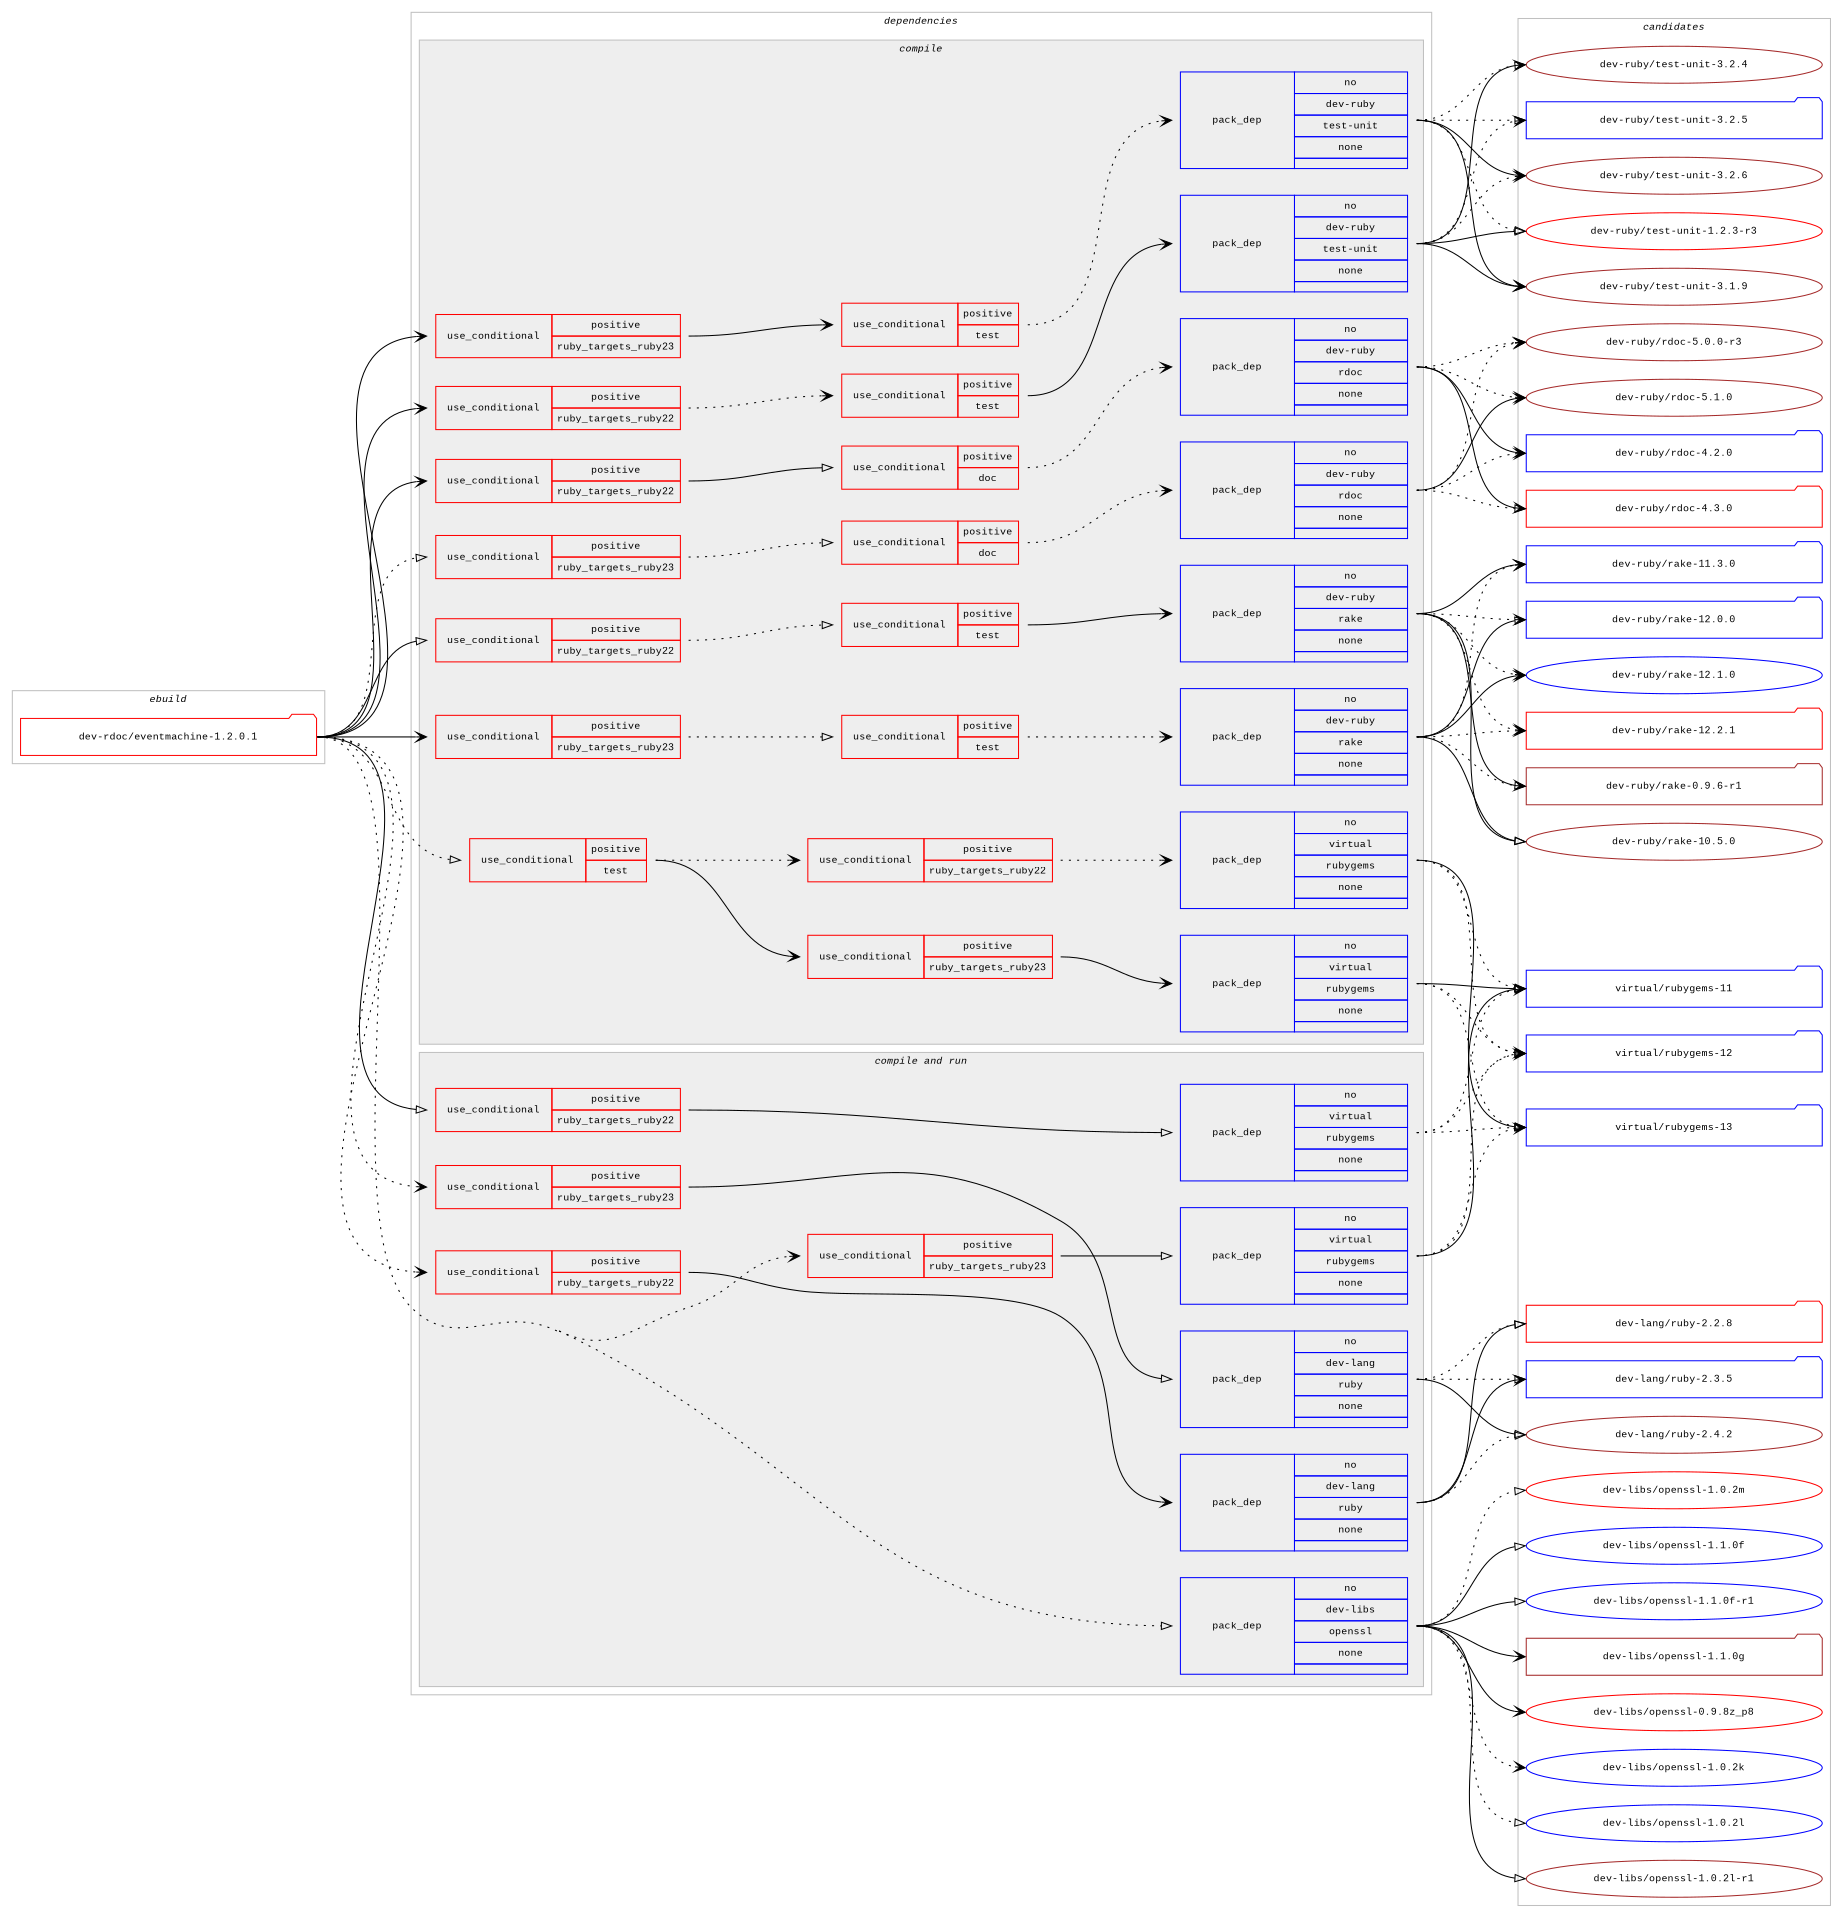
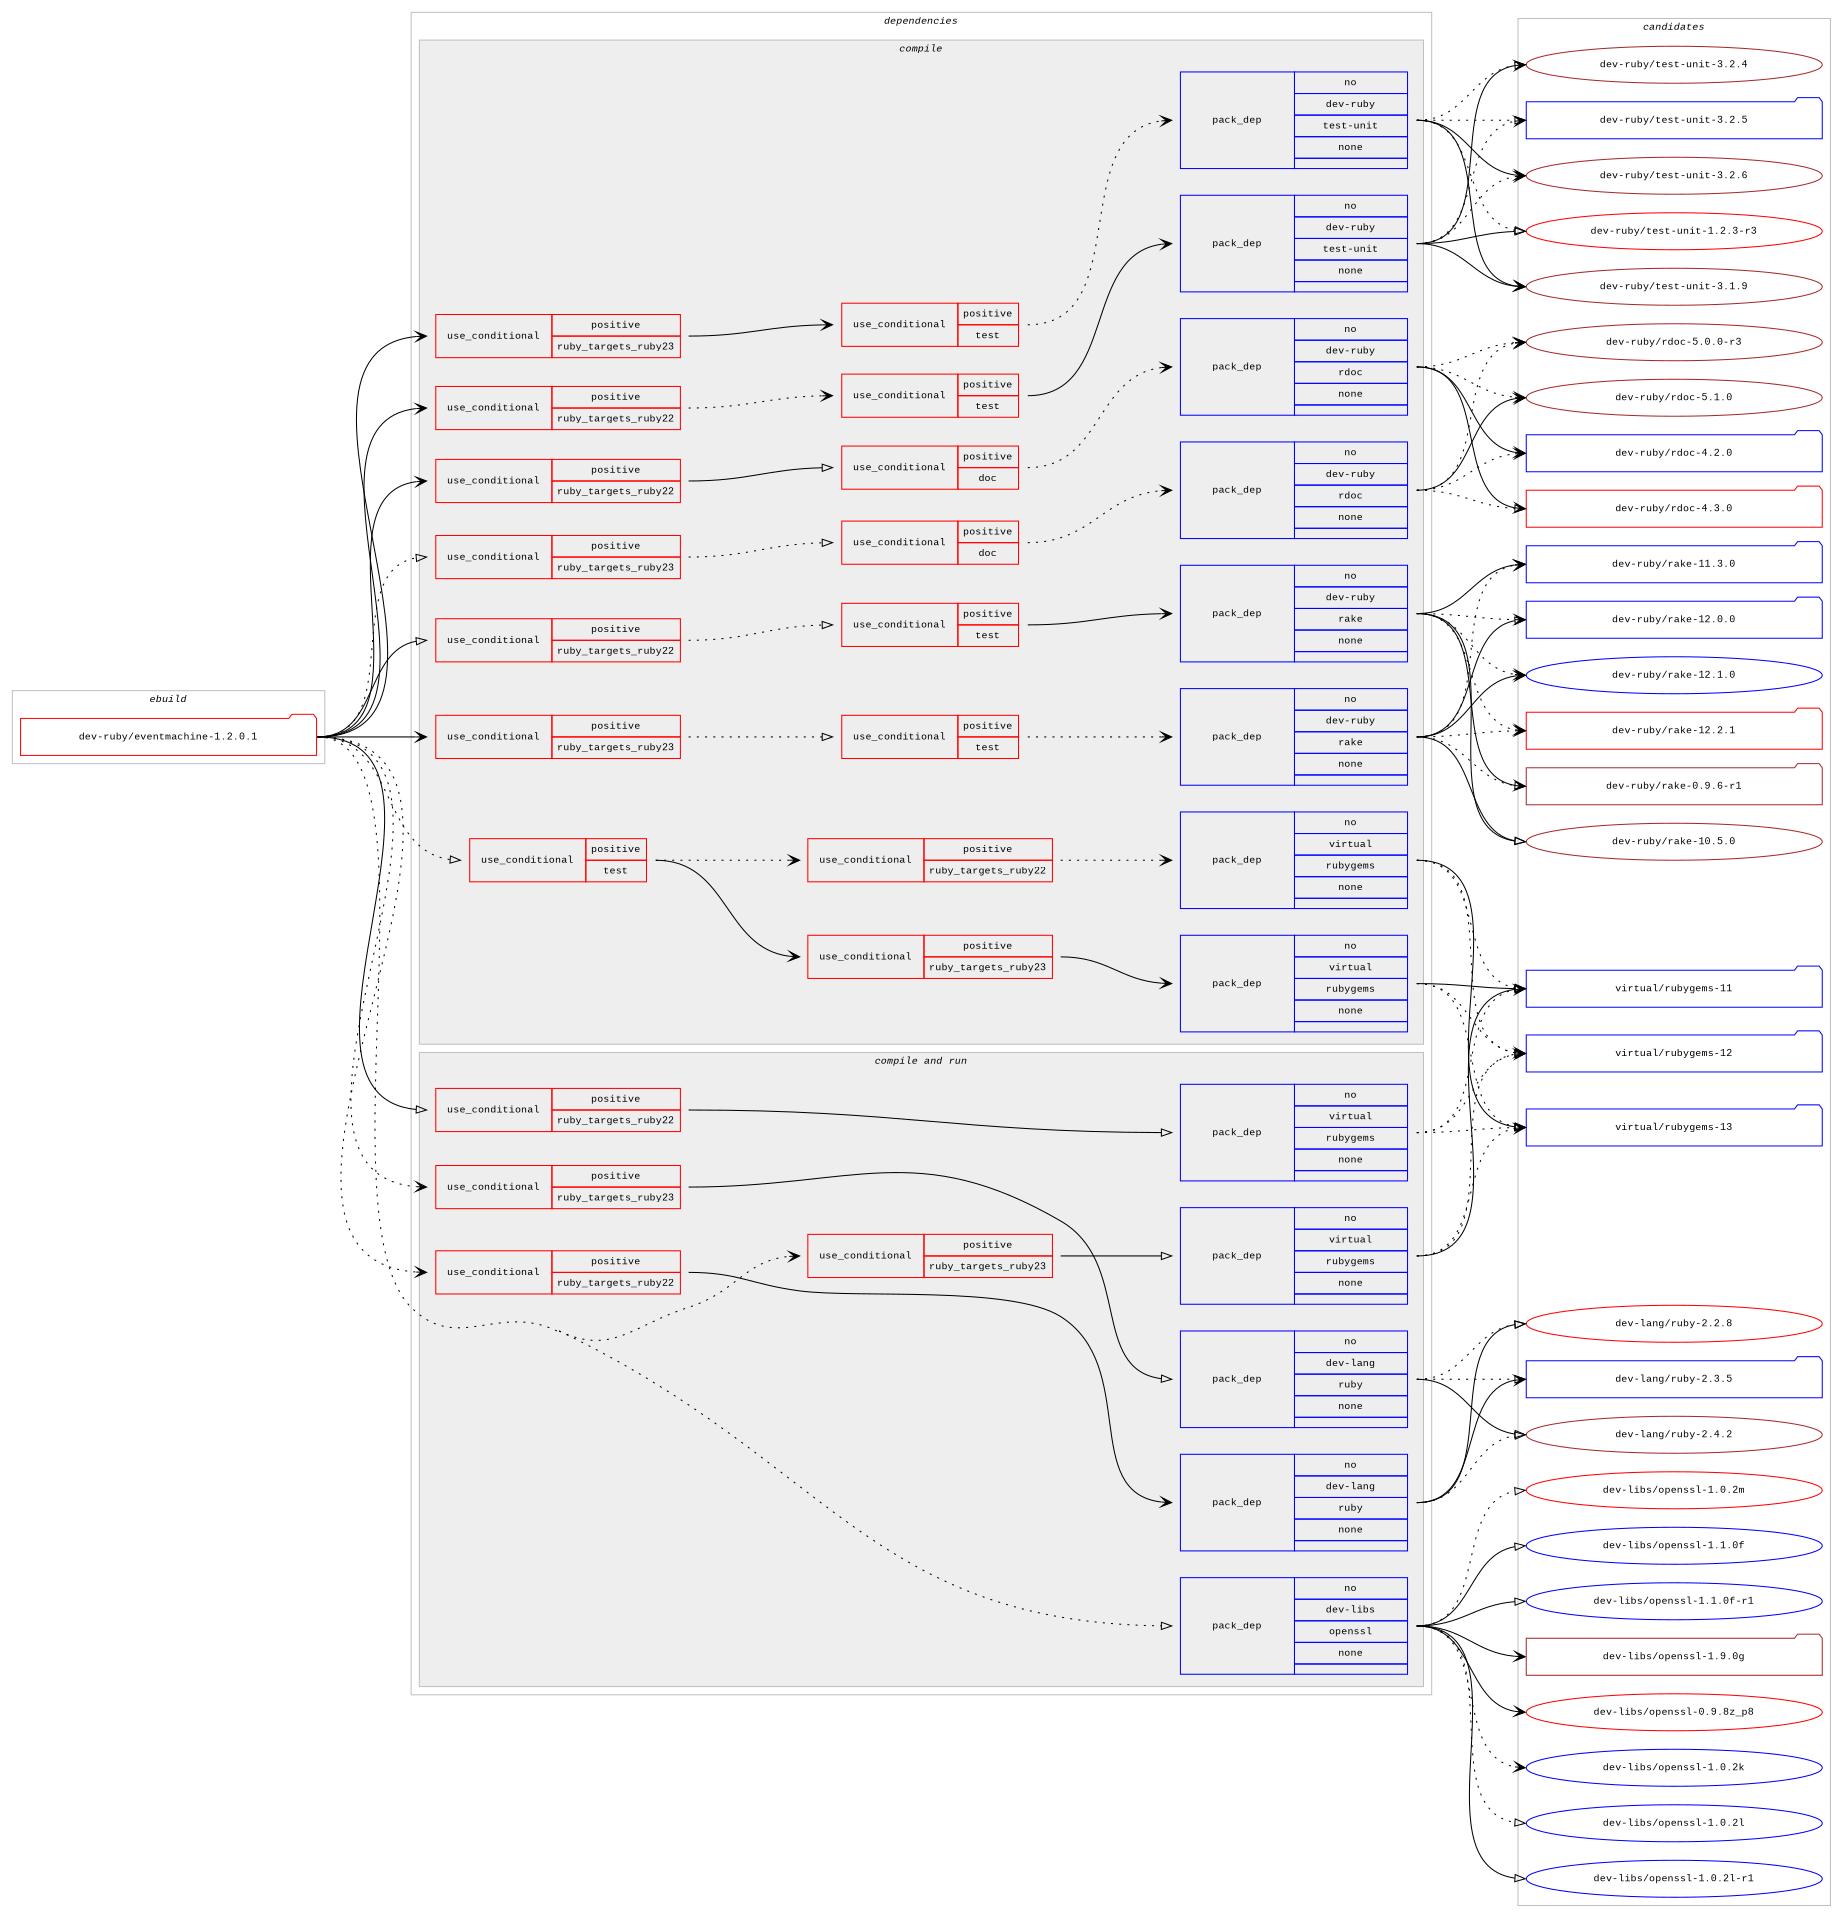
(169, 737) -> (169, 737)
(1674, 1324) -> (1674, 1324)
(1674, 1657) -> (1674, 1657)
(1674, 1879) -> (1674, 1879)
